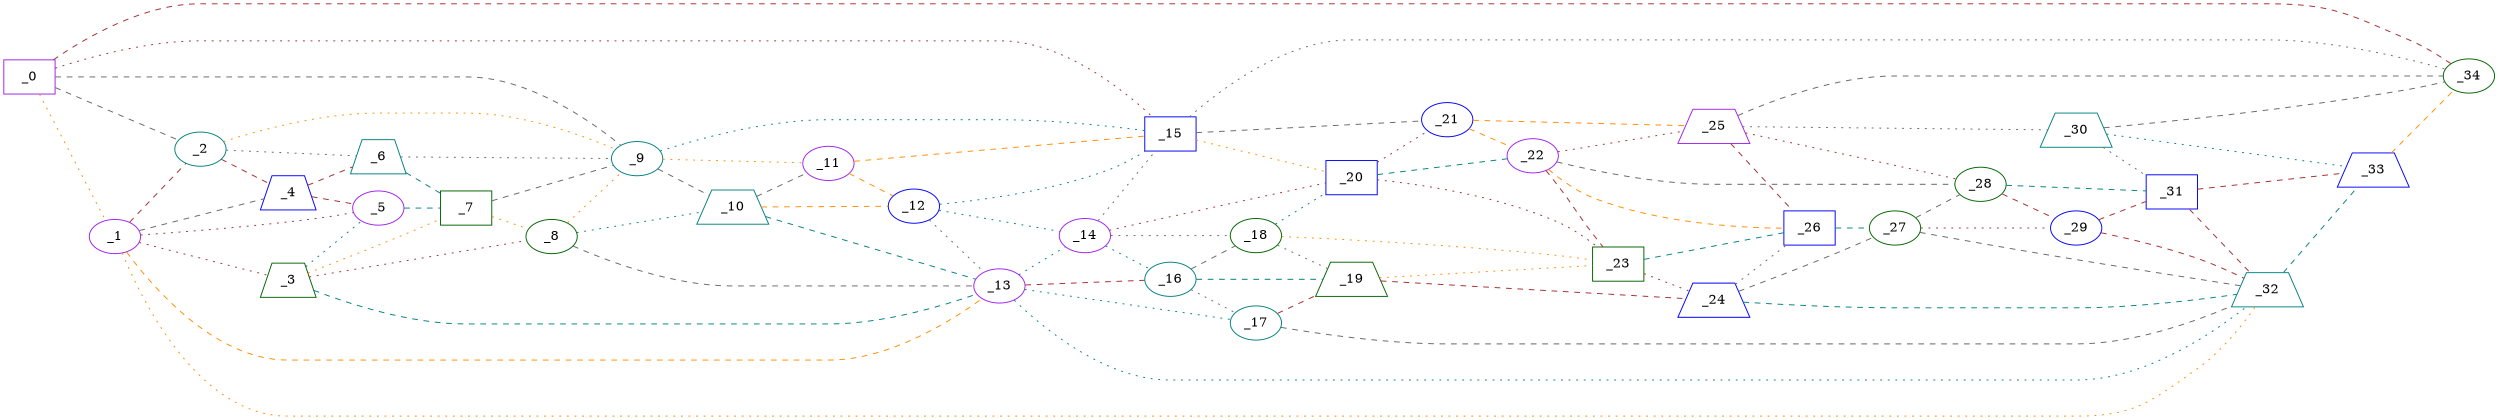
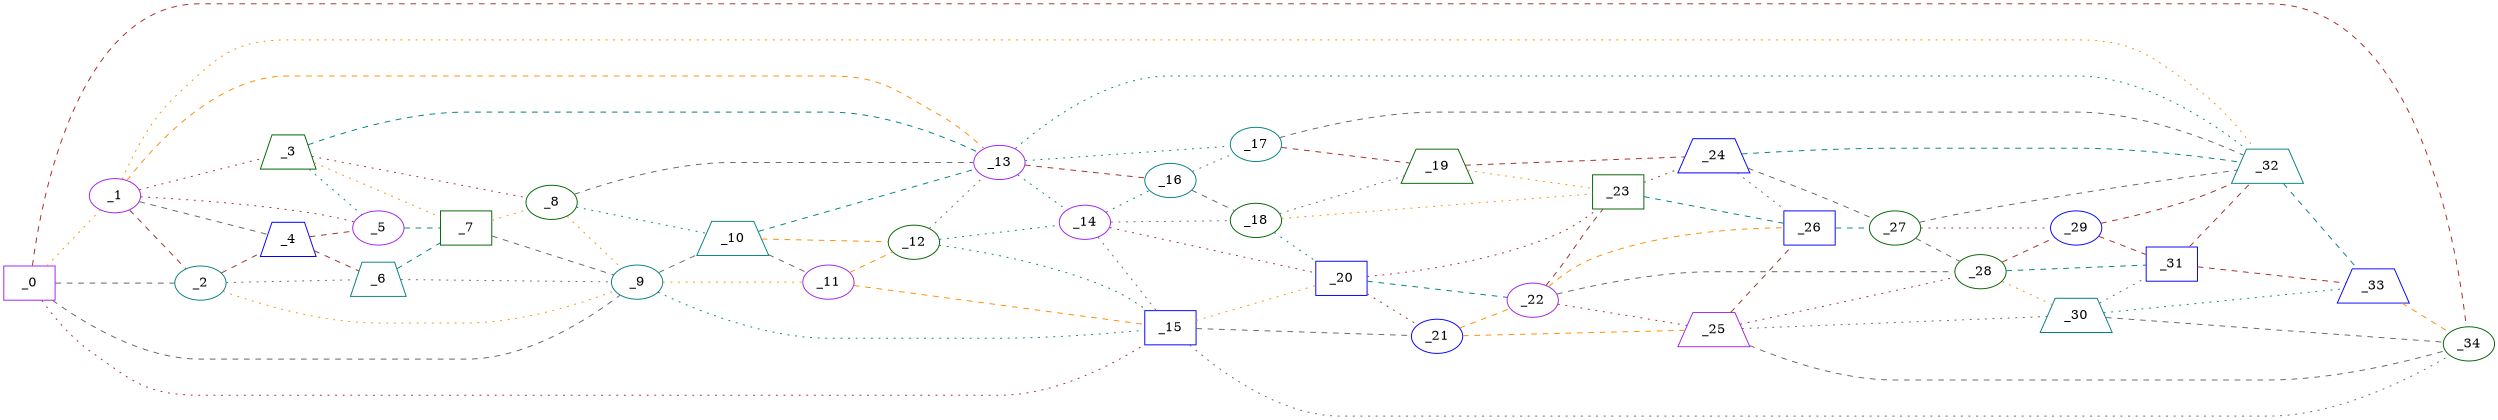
(914, 206) -> (914, 242)
(1260, 279) -> none
none -> (2027, 293)
